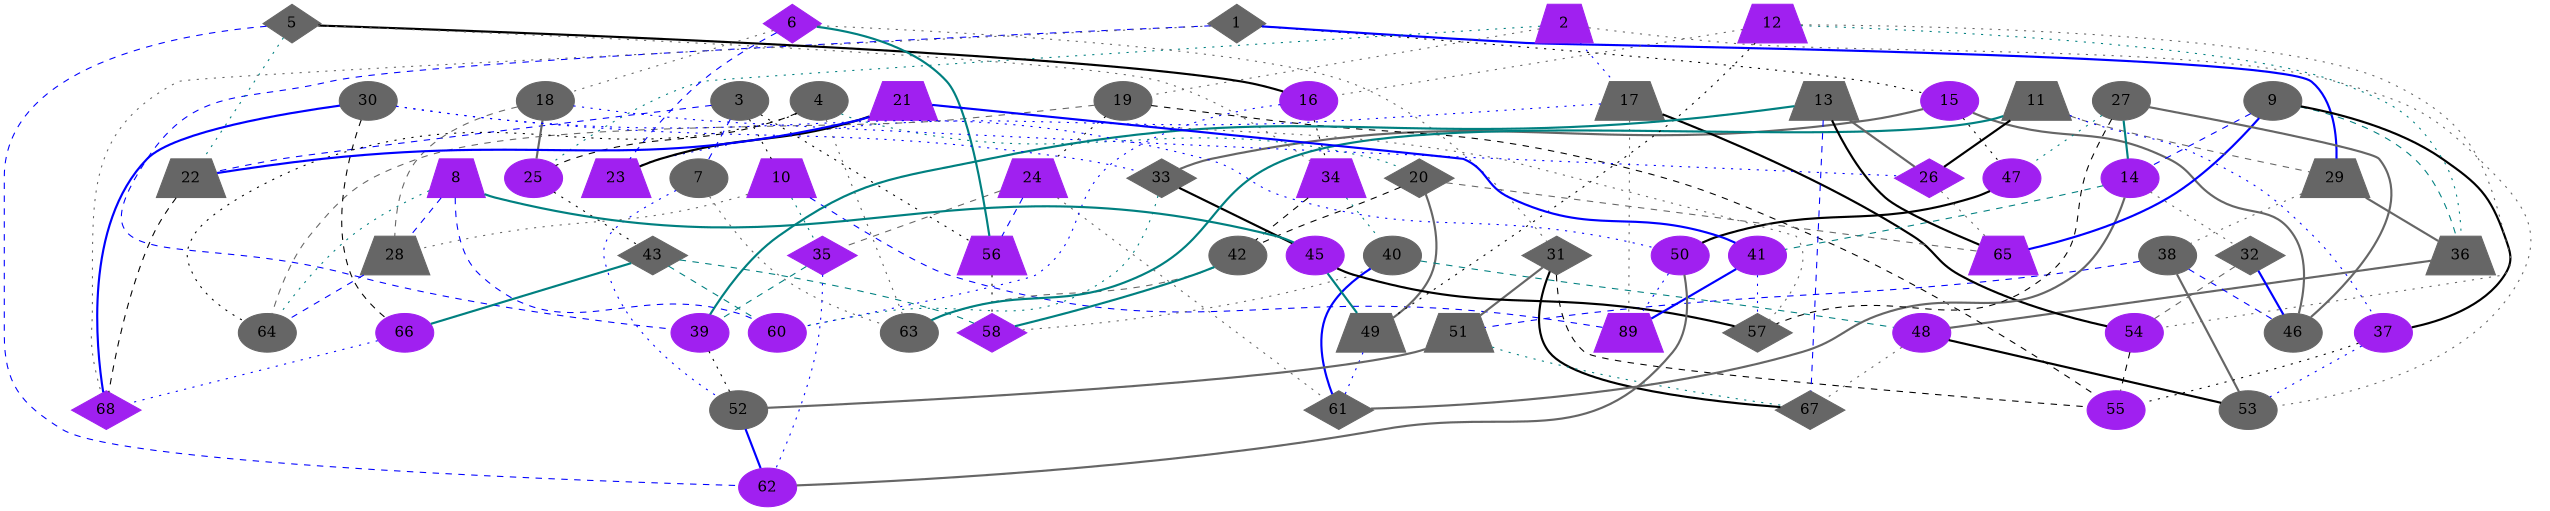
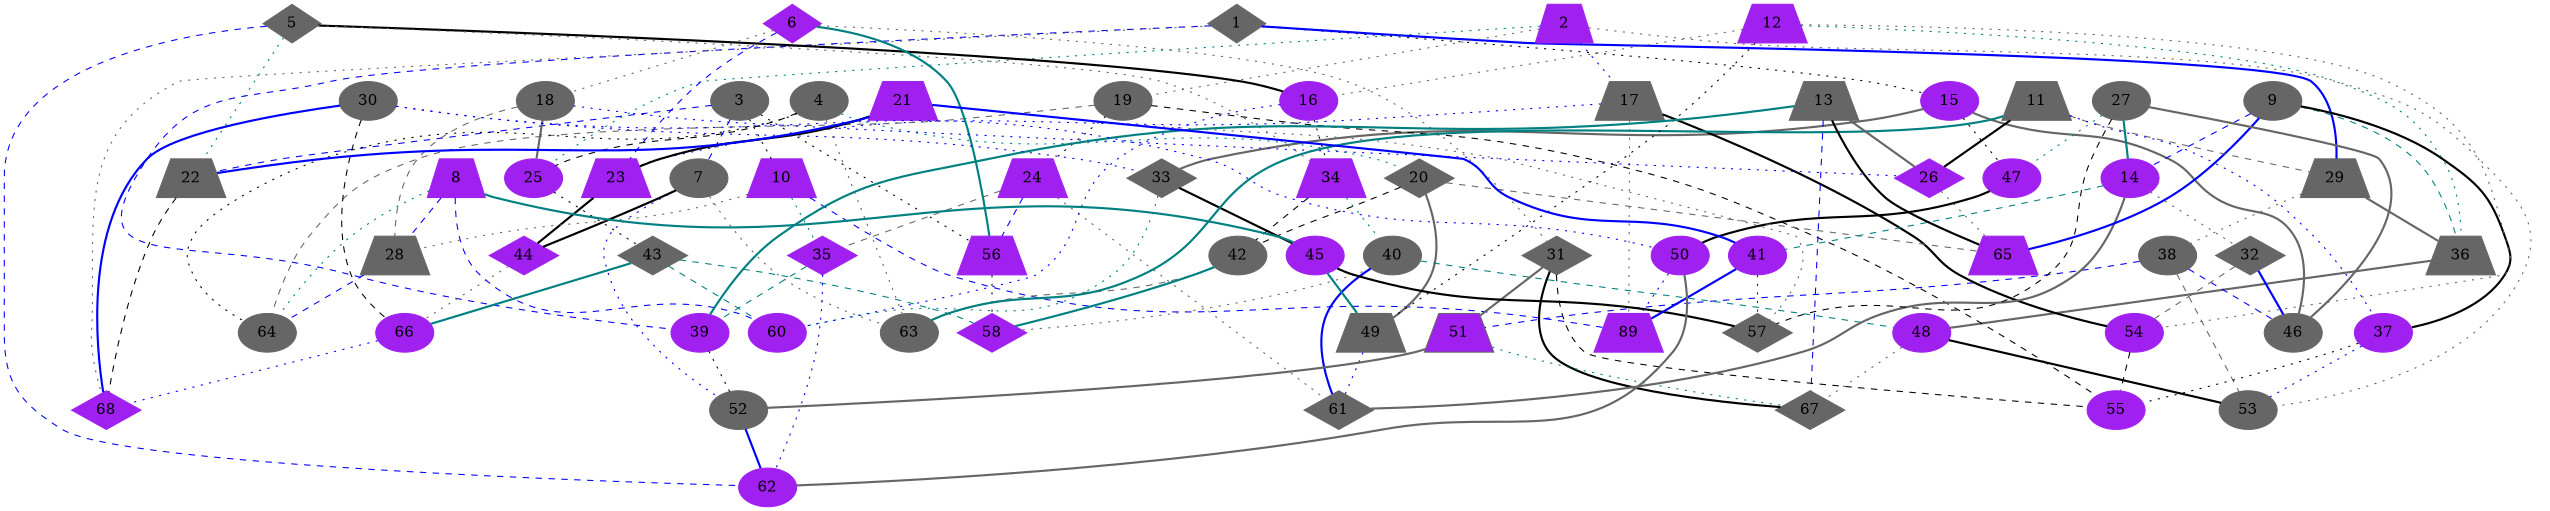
none -> (524, 256)
(1459, 333) -> (1459, 333)
(2208, 333) -> (2208, 333)
